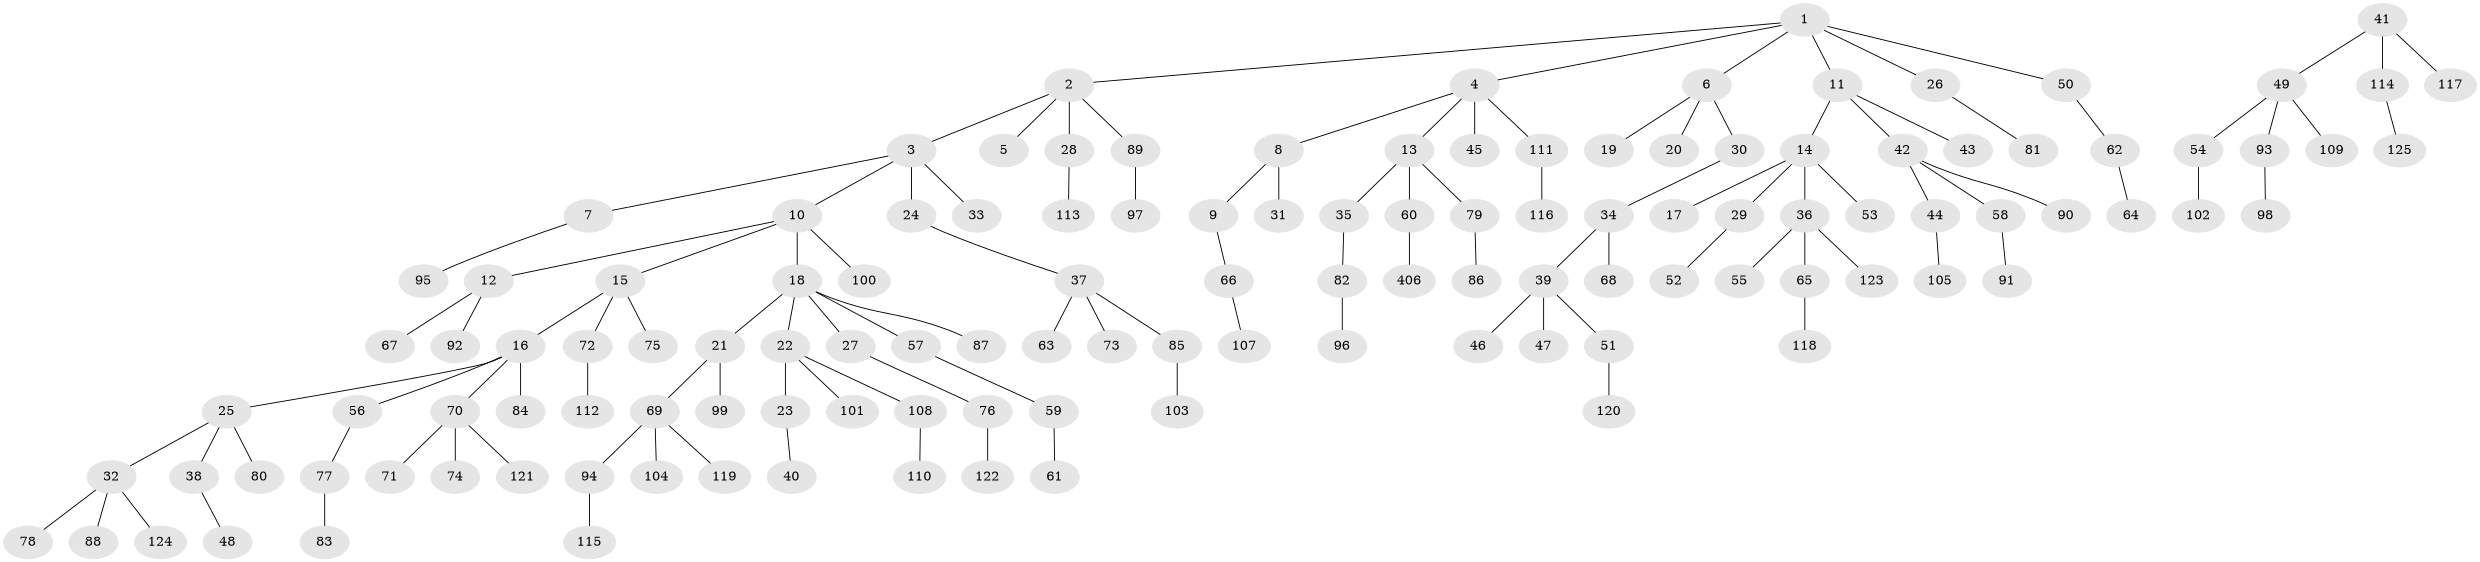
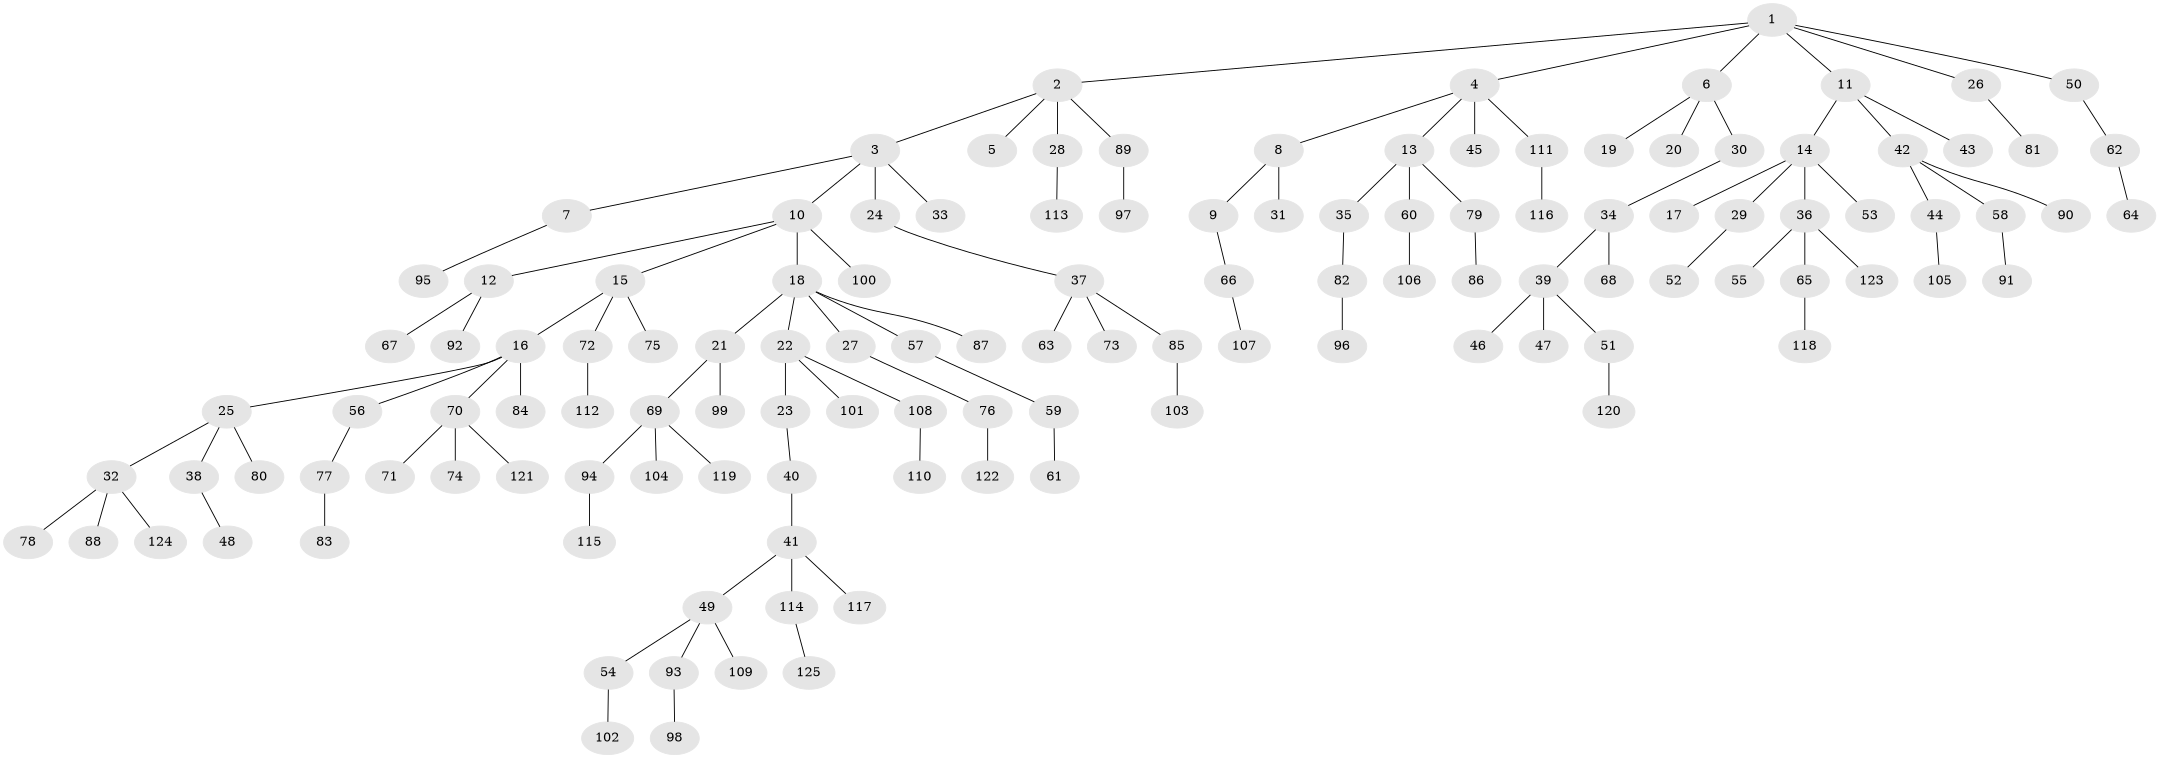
(1409, 281) -> (1409, 281)
none -> (792, 510)
